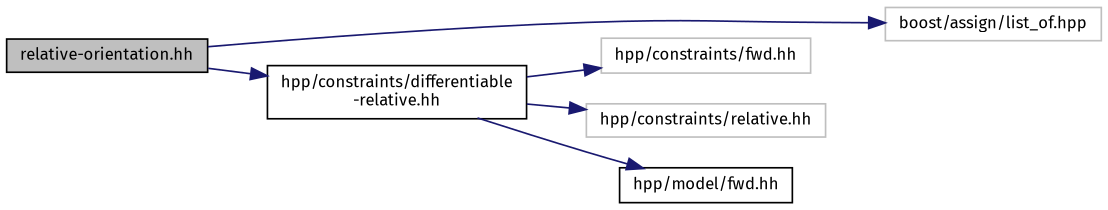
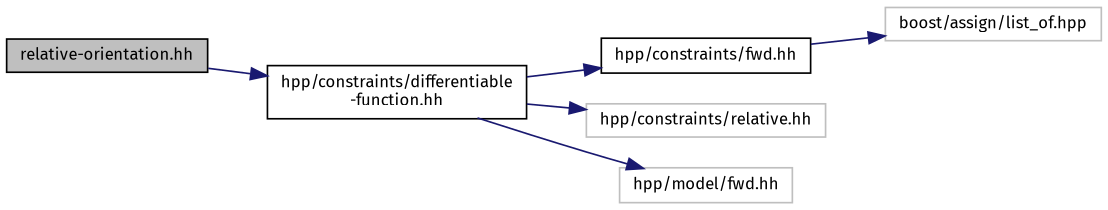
(538, 24) -> (840, 41)
(706, 56) -> (706, 56)
(397, 92) -> (397, 92)
(706, 185) -> (706, 185)
